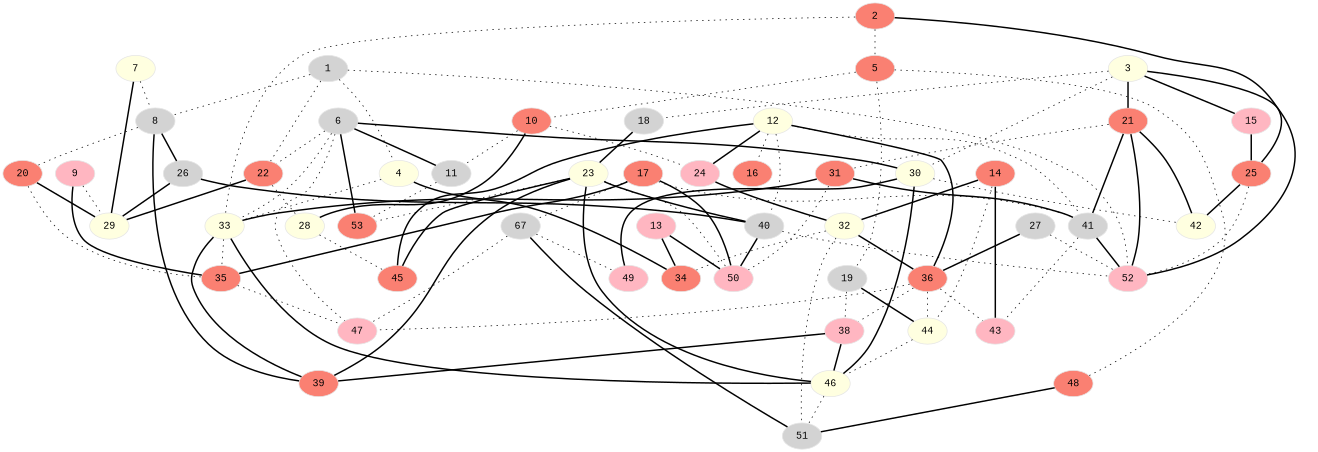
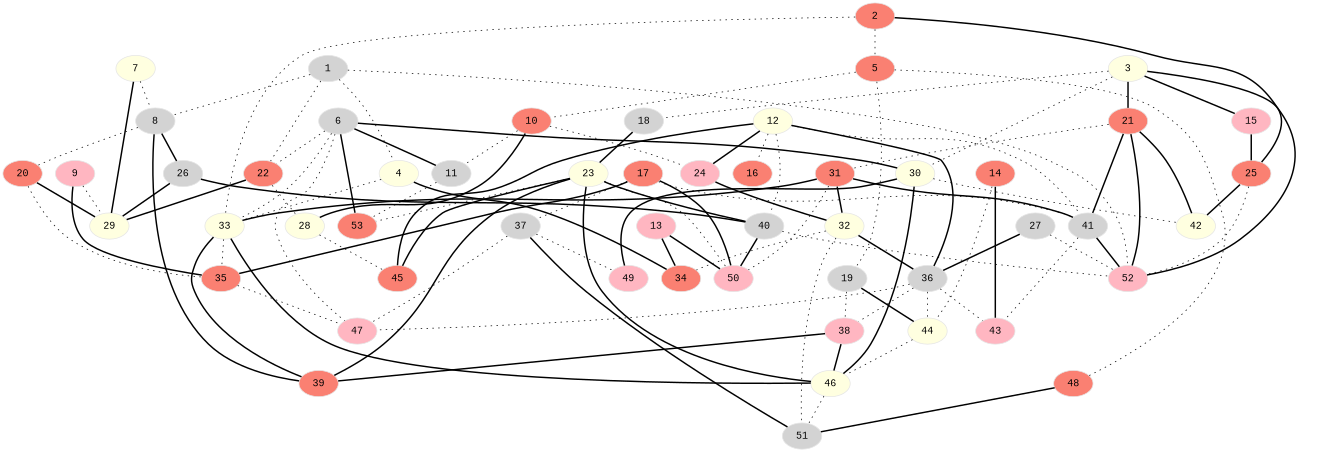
(905, 205) -> (839, 195)
(521, 226) -> (521, 226)
(928, 279) -> (928, 279)
